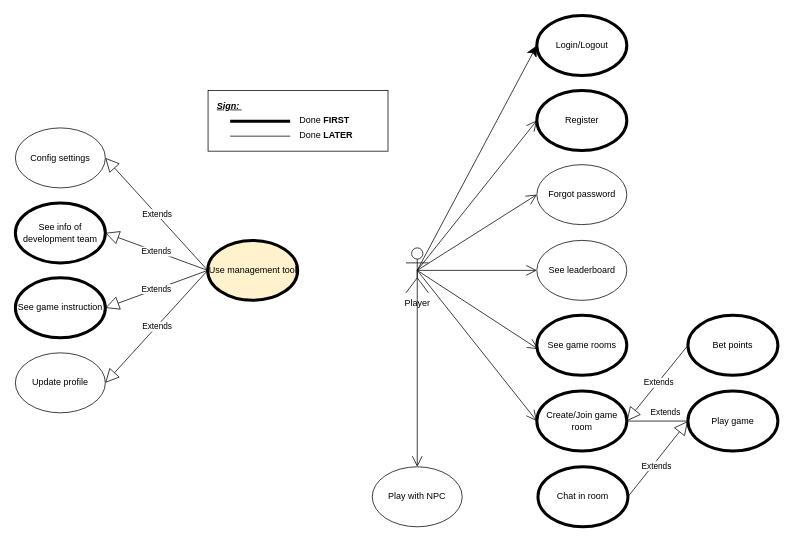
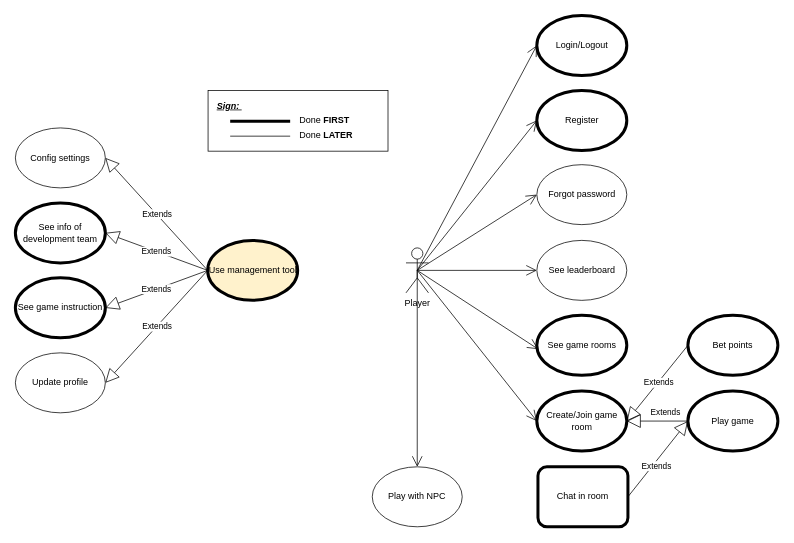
(532, 54) -> (534, 51)
(635, 421) -> (642, 421)
(583, 497) -> (583, 497)
